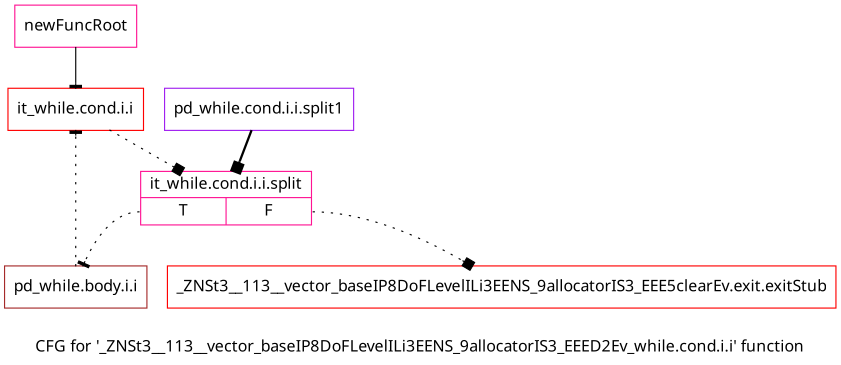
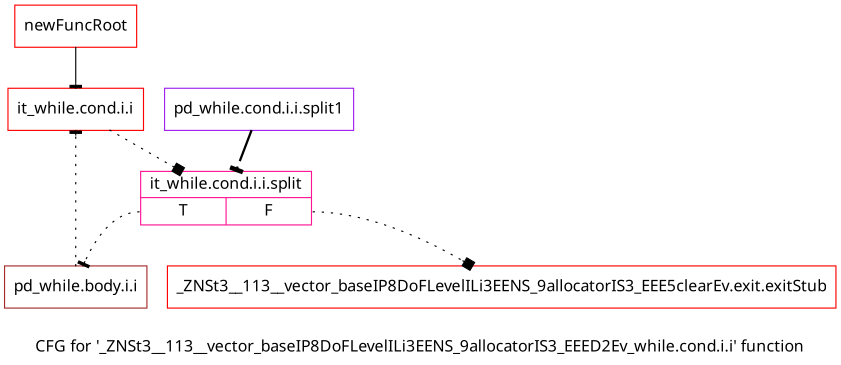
(76, 26) -> (76, 26)
(246, 146) -> (246, 146)
